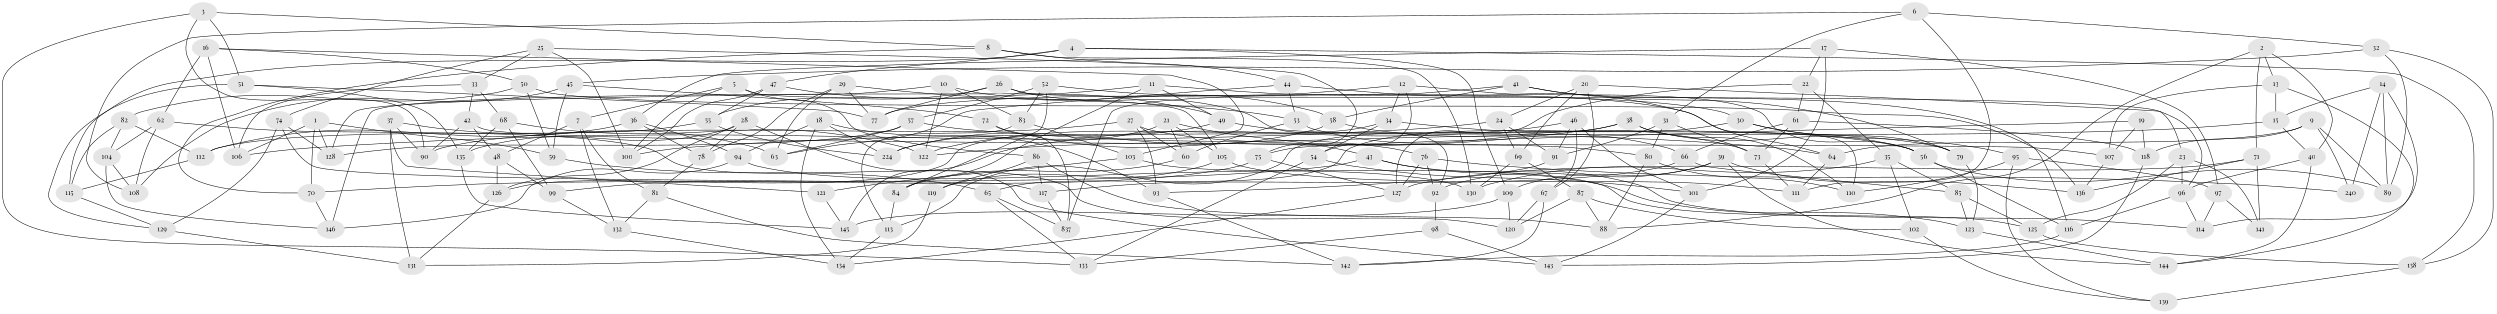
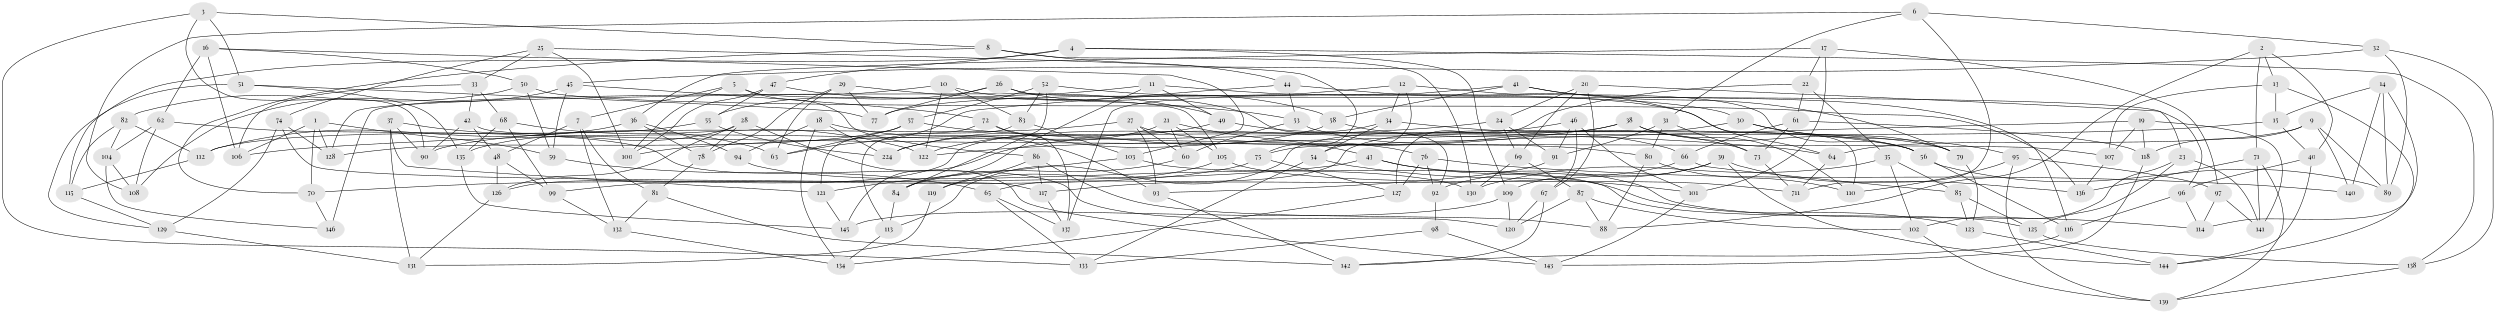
none -> (2245, 134)
none -> (884, 135)
(1804, 167) -> (2265, 255)
(2182, 176) -> (2087, 207)
(526, 192) -> none
(1796, 193) -> (1796, 193)
(2350, 193) -> (2350, 193)
(1066, 229) -> (1066, 229)
